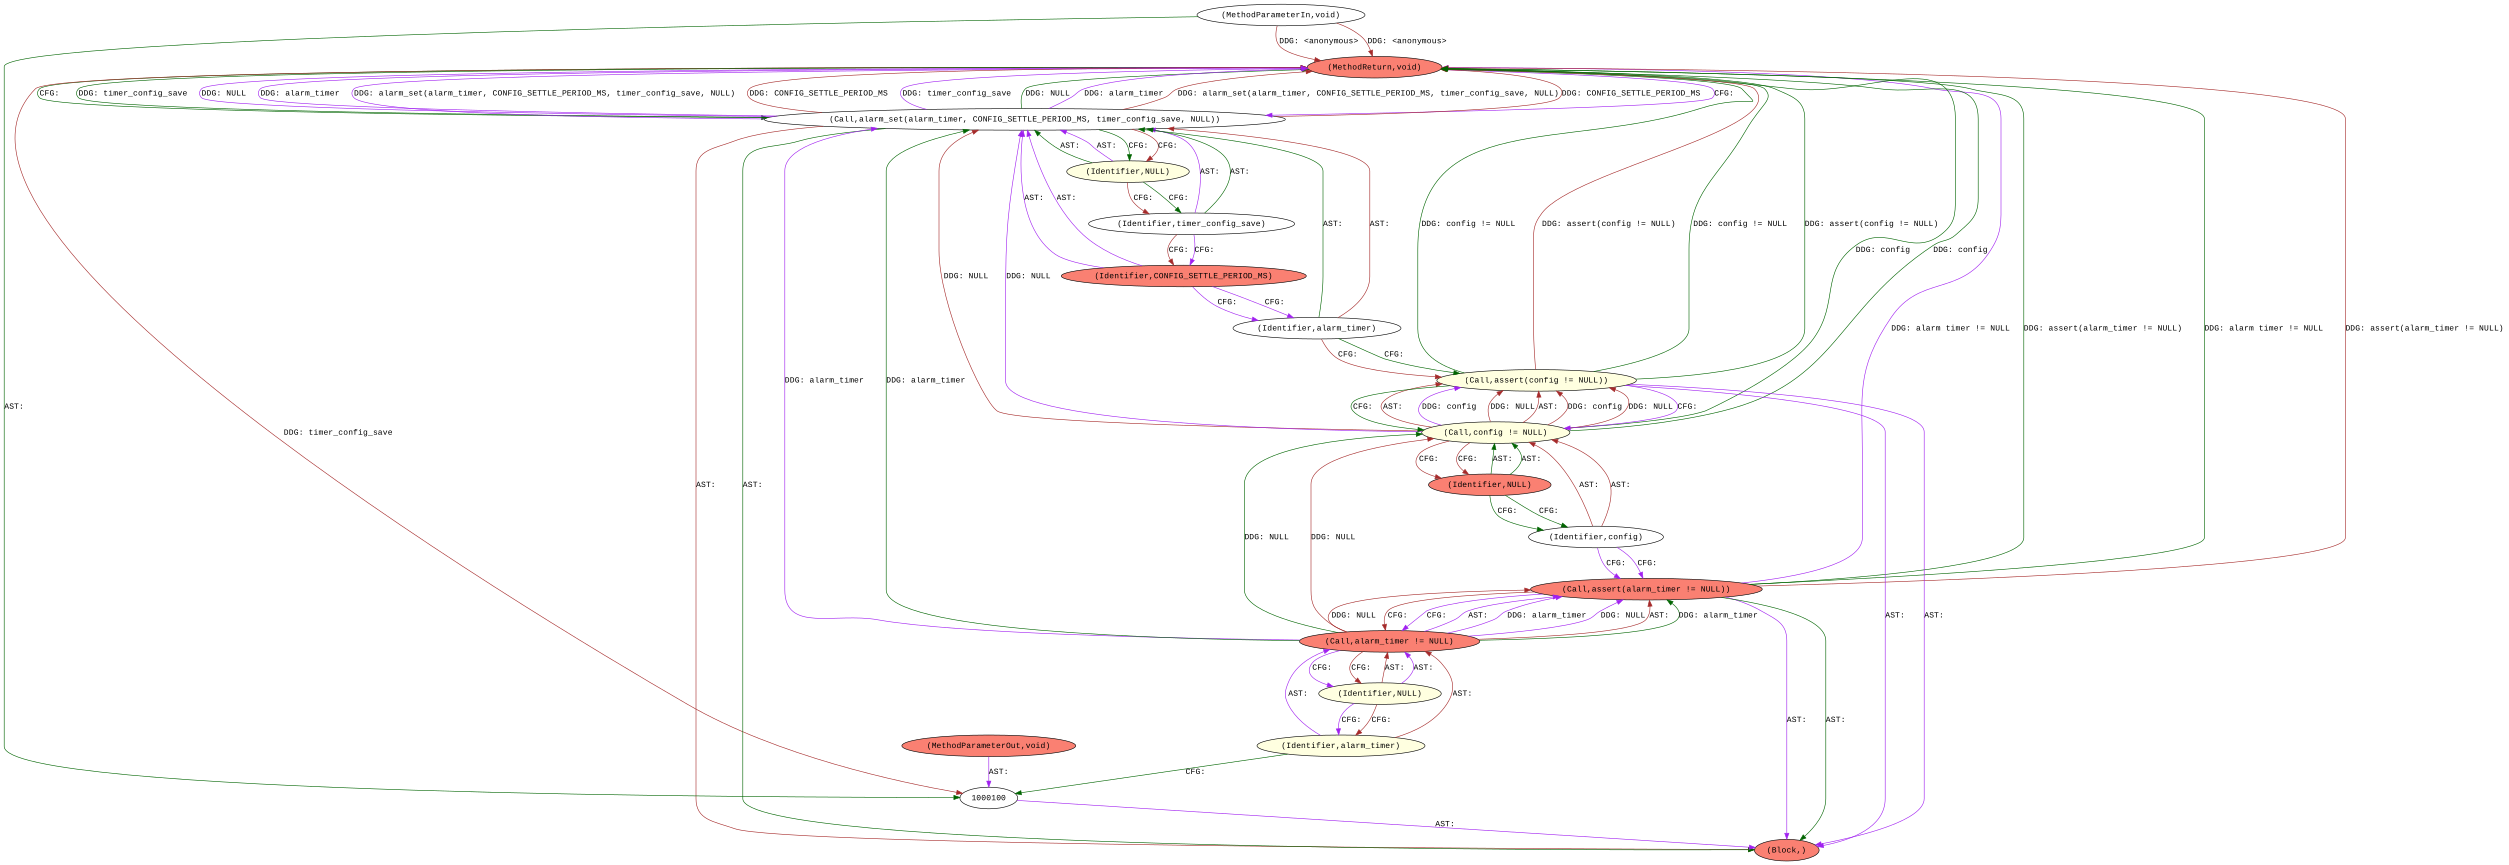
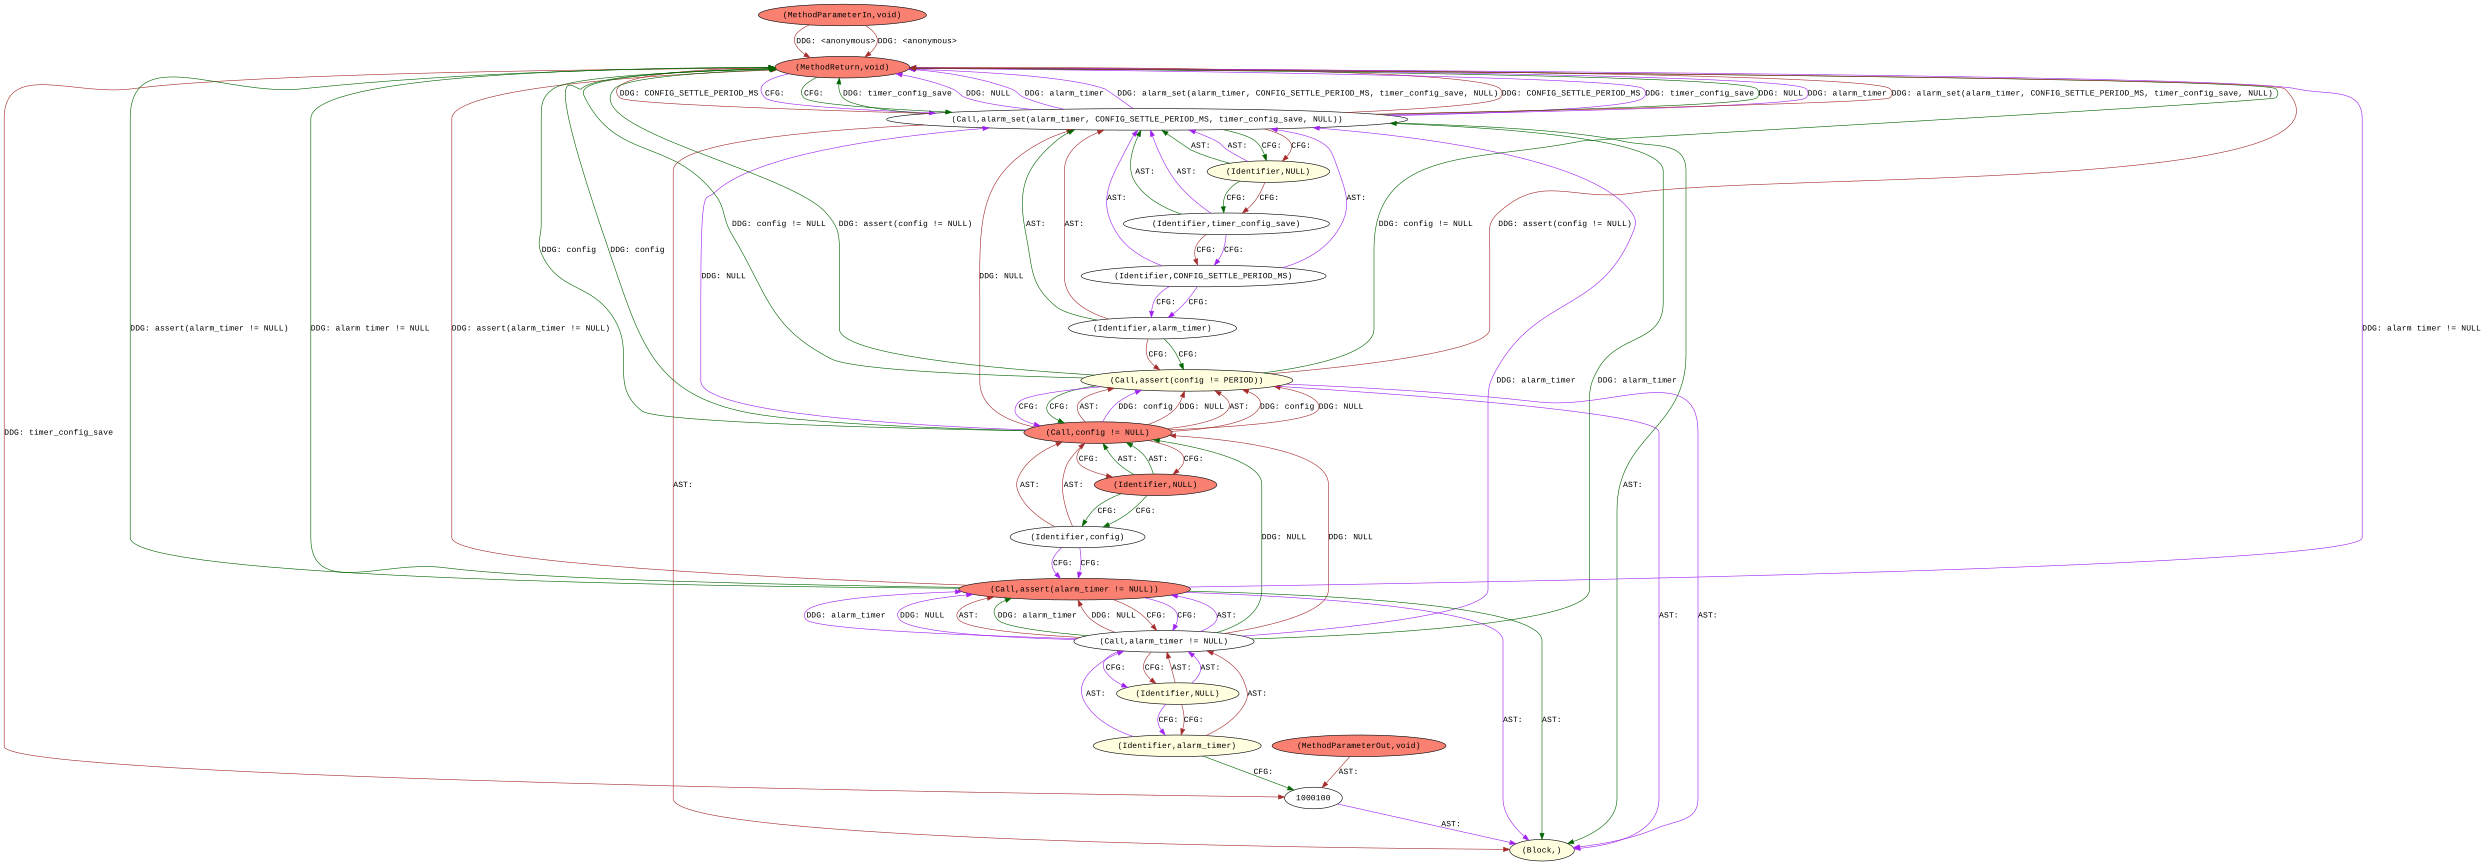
(1281, 15) -> (842, 15)
(1184, 276) -> (1204, 276)
(4, 286) -> none
(1537, 380) -> (1187, 380)
(1496, 433) -> (1098, 433)
(1390, 641) -> (1164, 641)
(989, 769) -> (1338, 770)
(1787, 850) -> (1542, 850)
